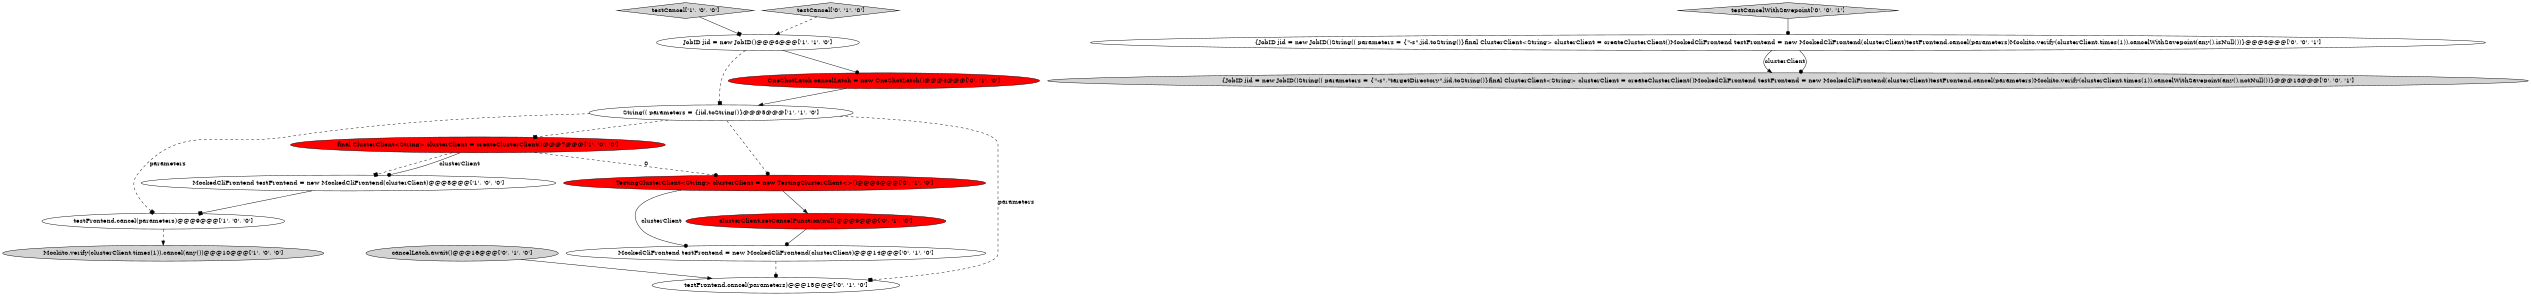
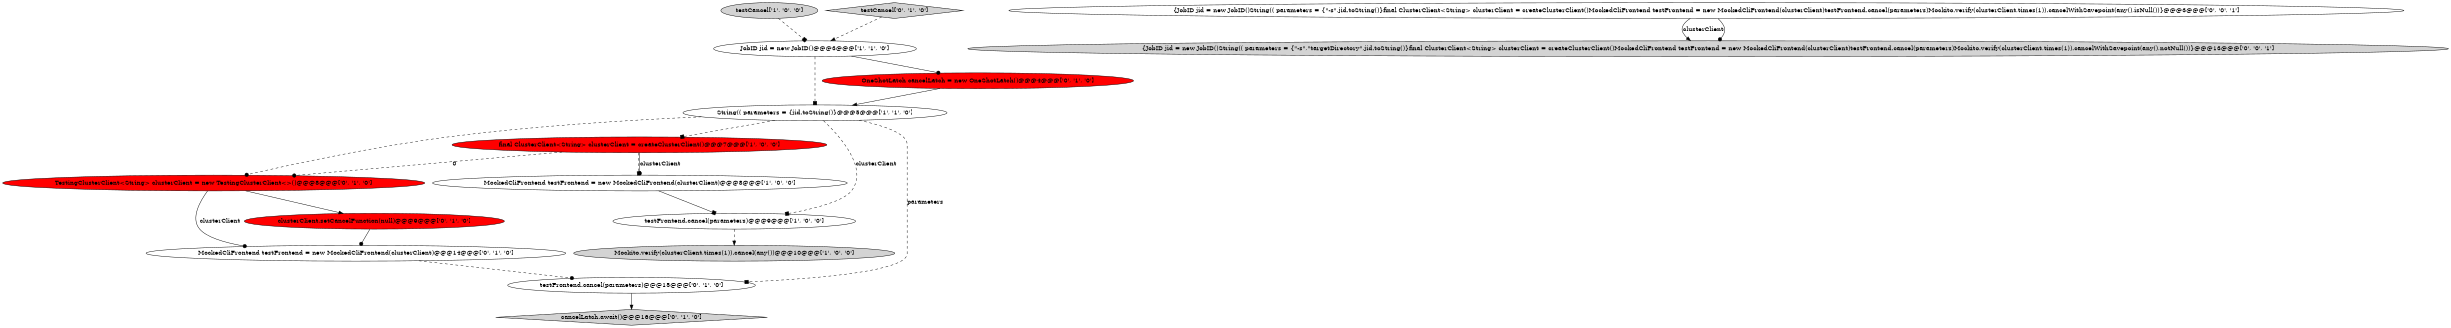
(686, 11) -> (769, 11)
(1788, 11) -> none
(718, 25) -> (790, 28)
(168, 164) -> (876, 164)
(462, 253) -> (632, 317)
(614, 269) -> (632, 299)
